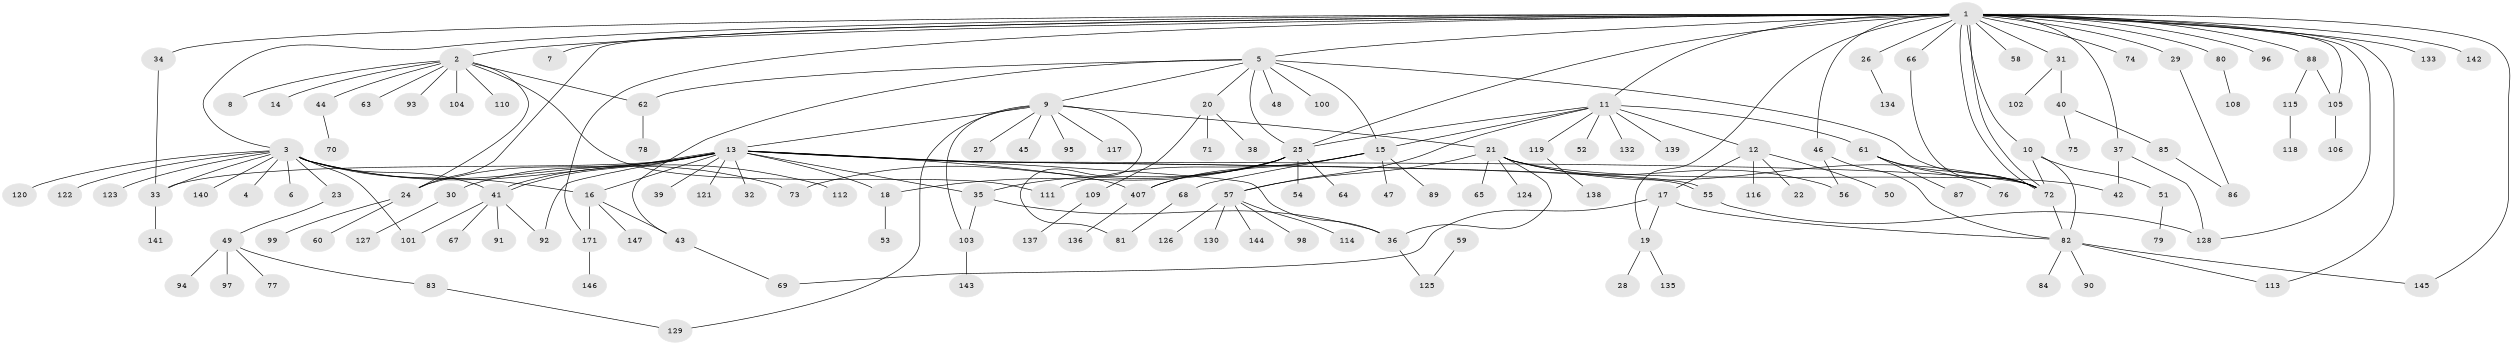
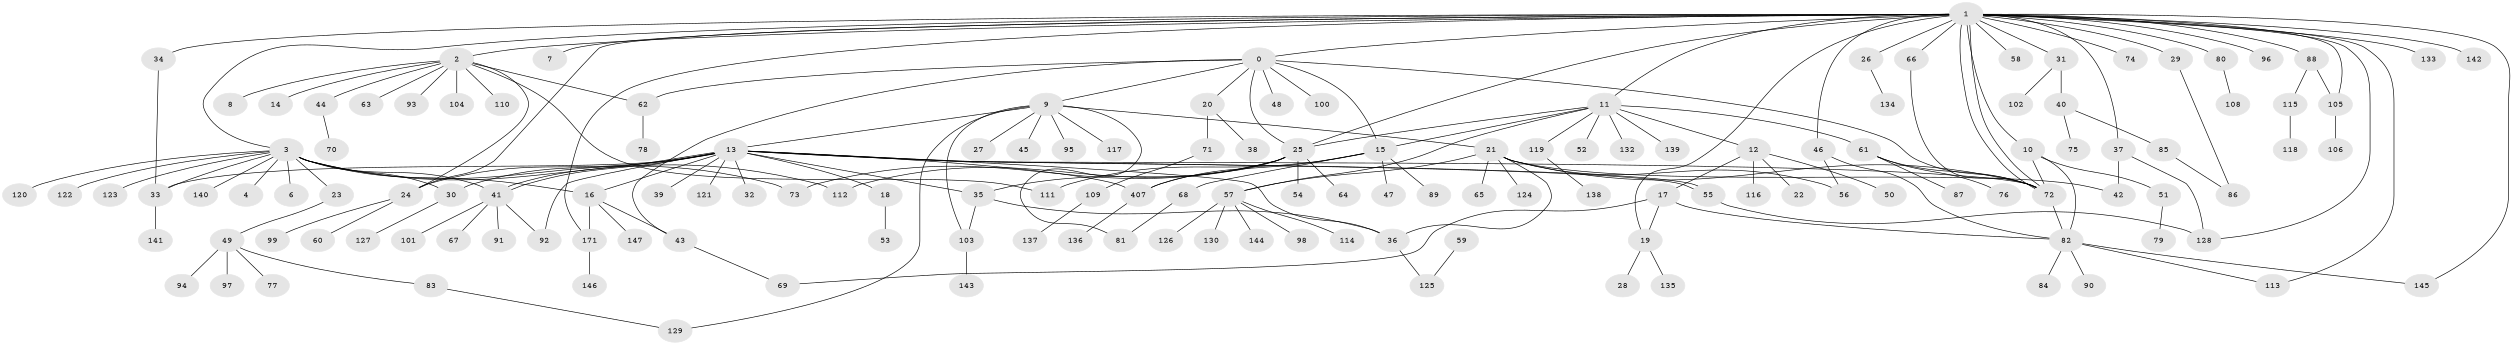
(1259, 59) -> (1259, 59)
(1162, 158) -> (1150, 172)
(1017, 179) -> (1069, 172)
(358, 183) -> (369, 172)
